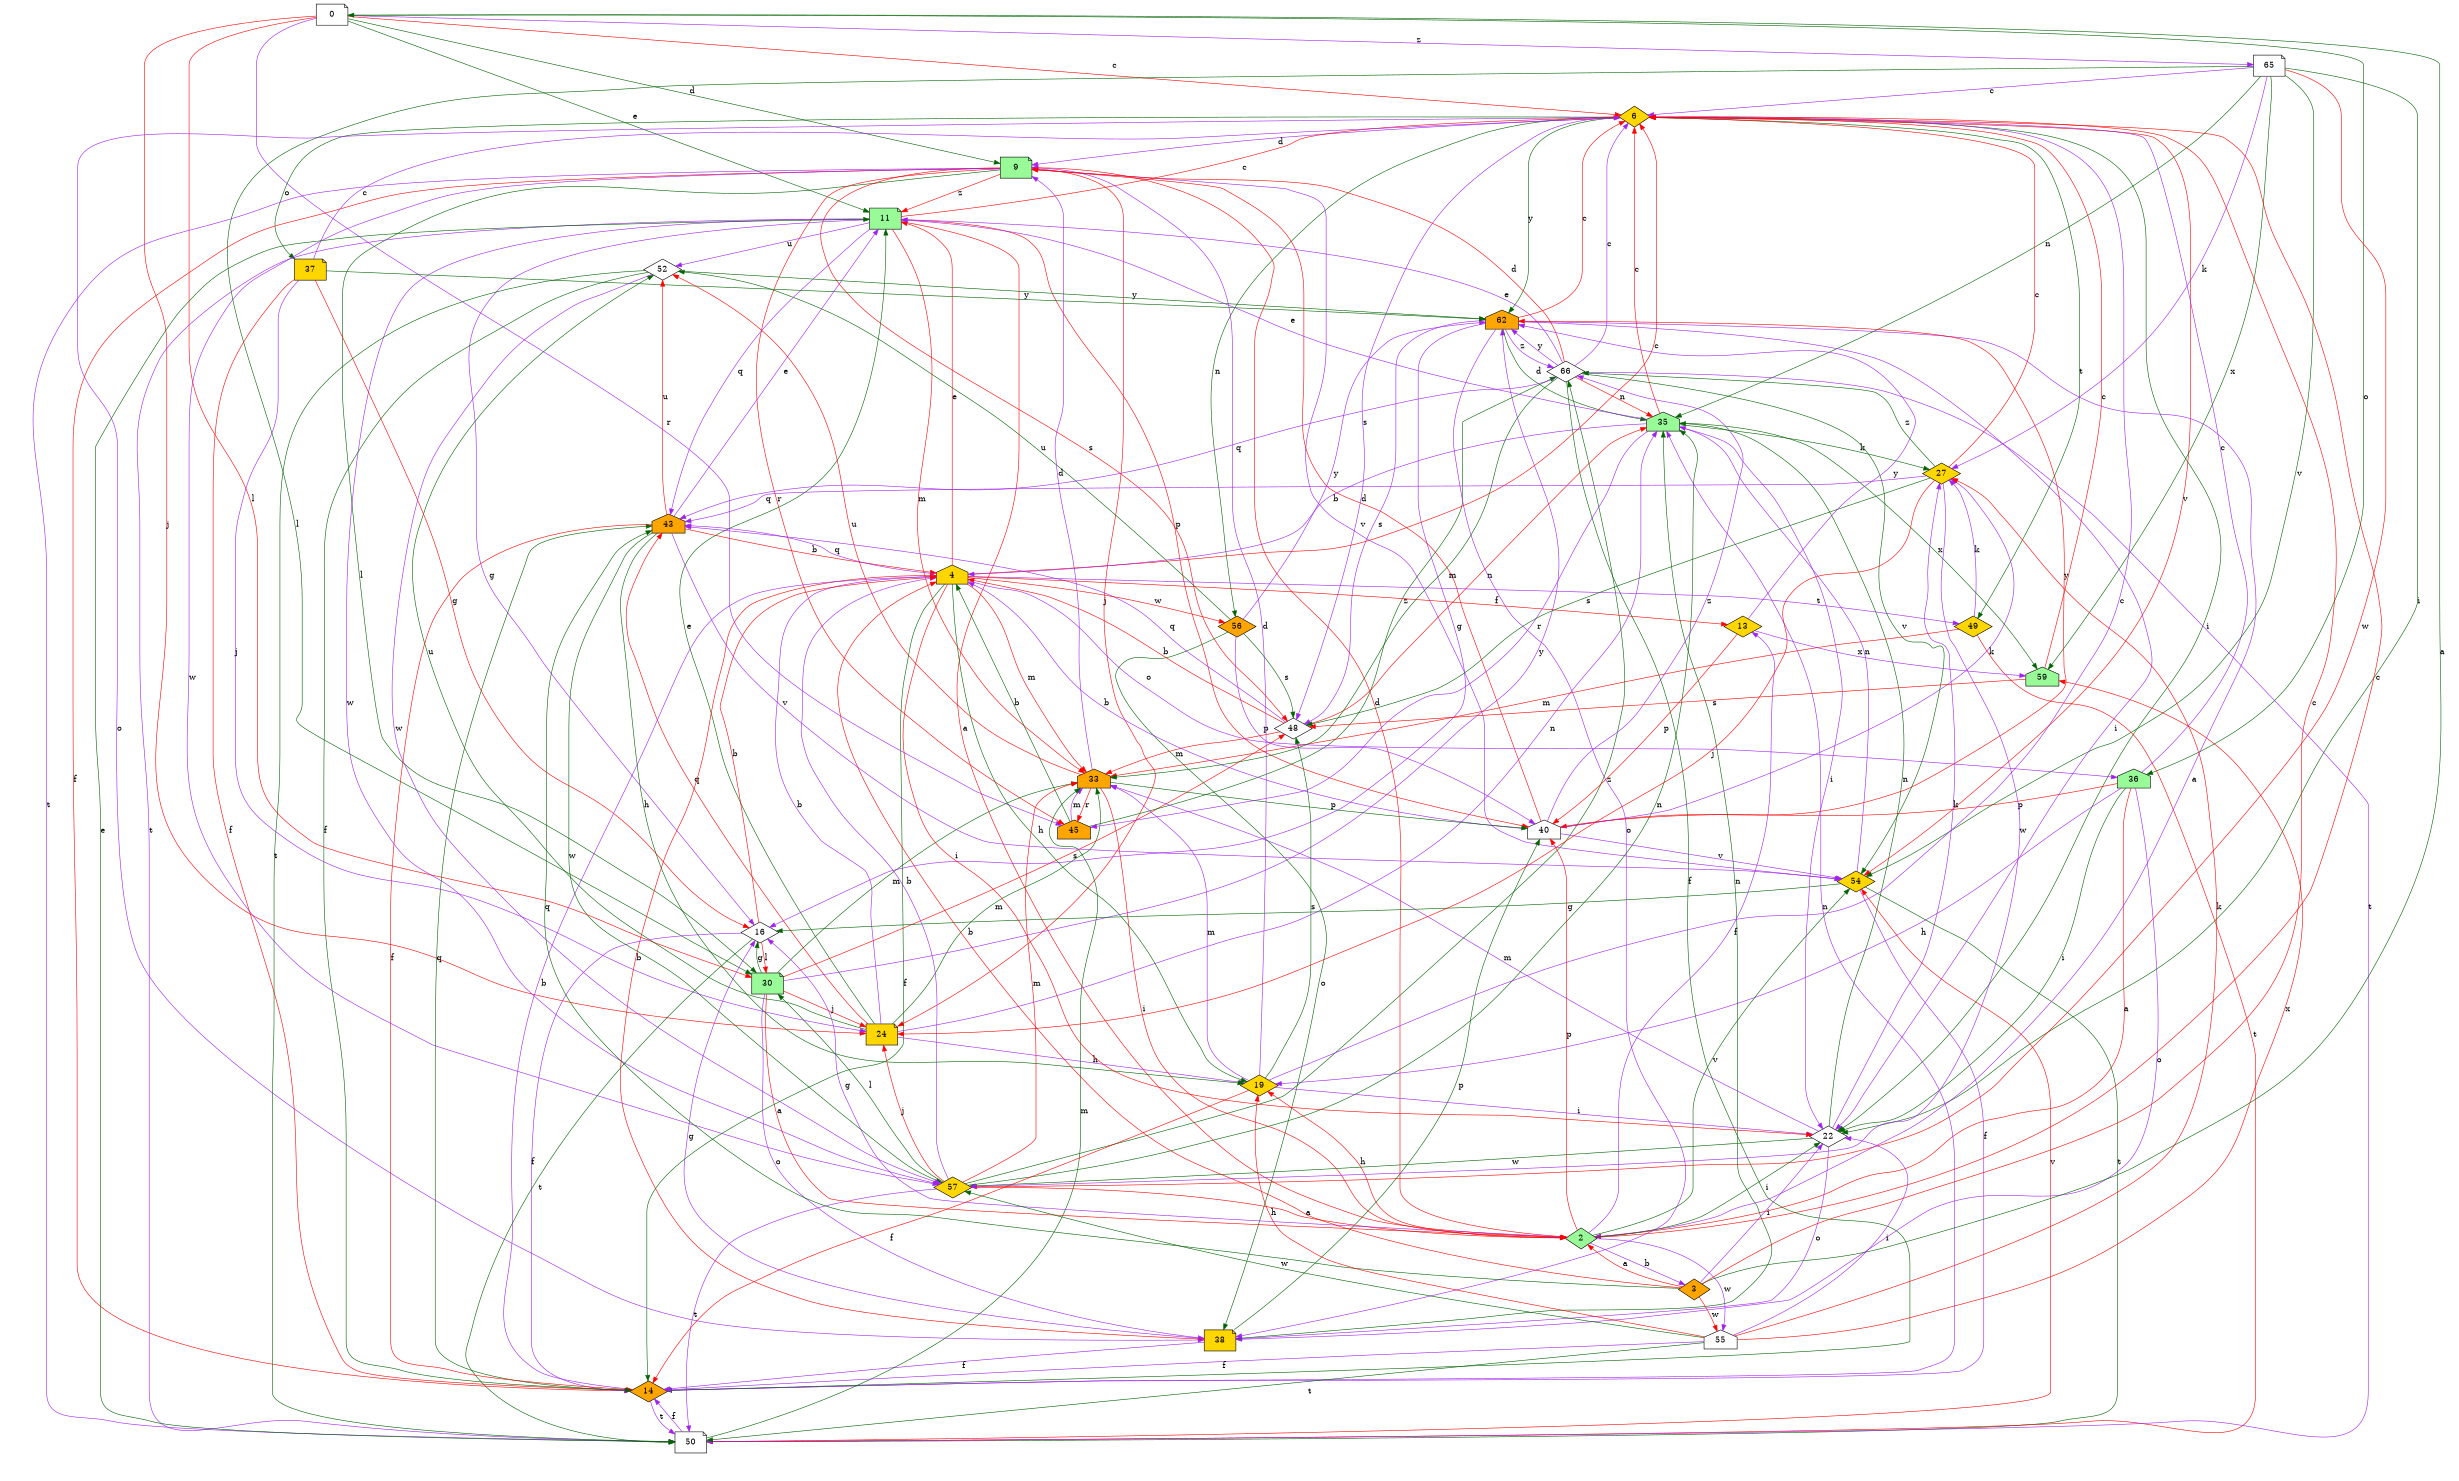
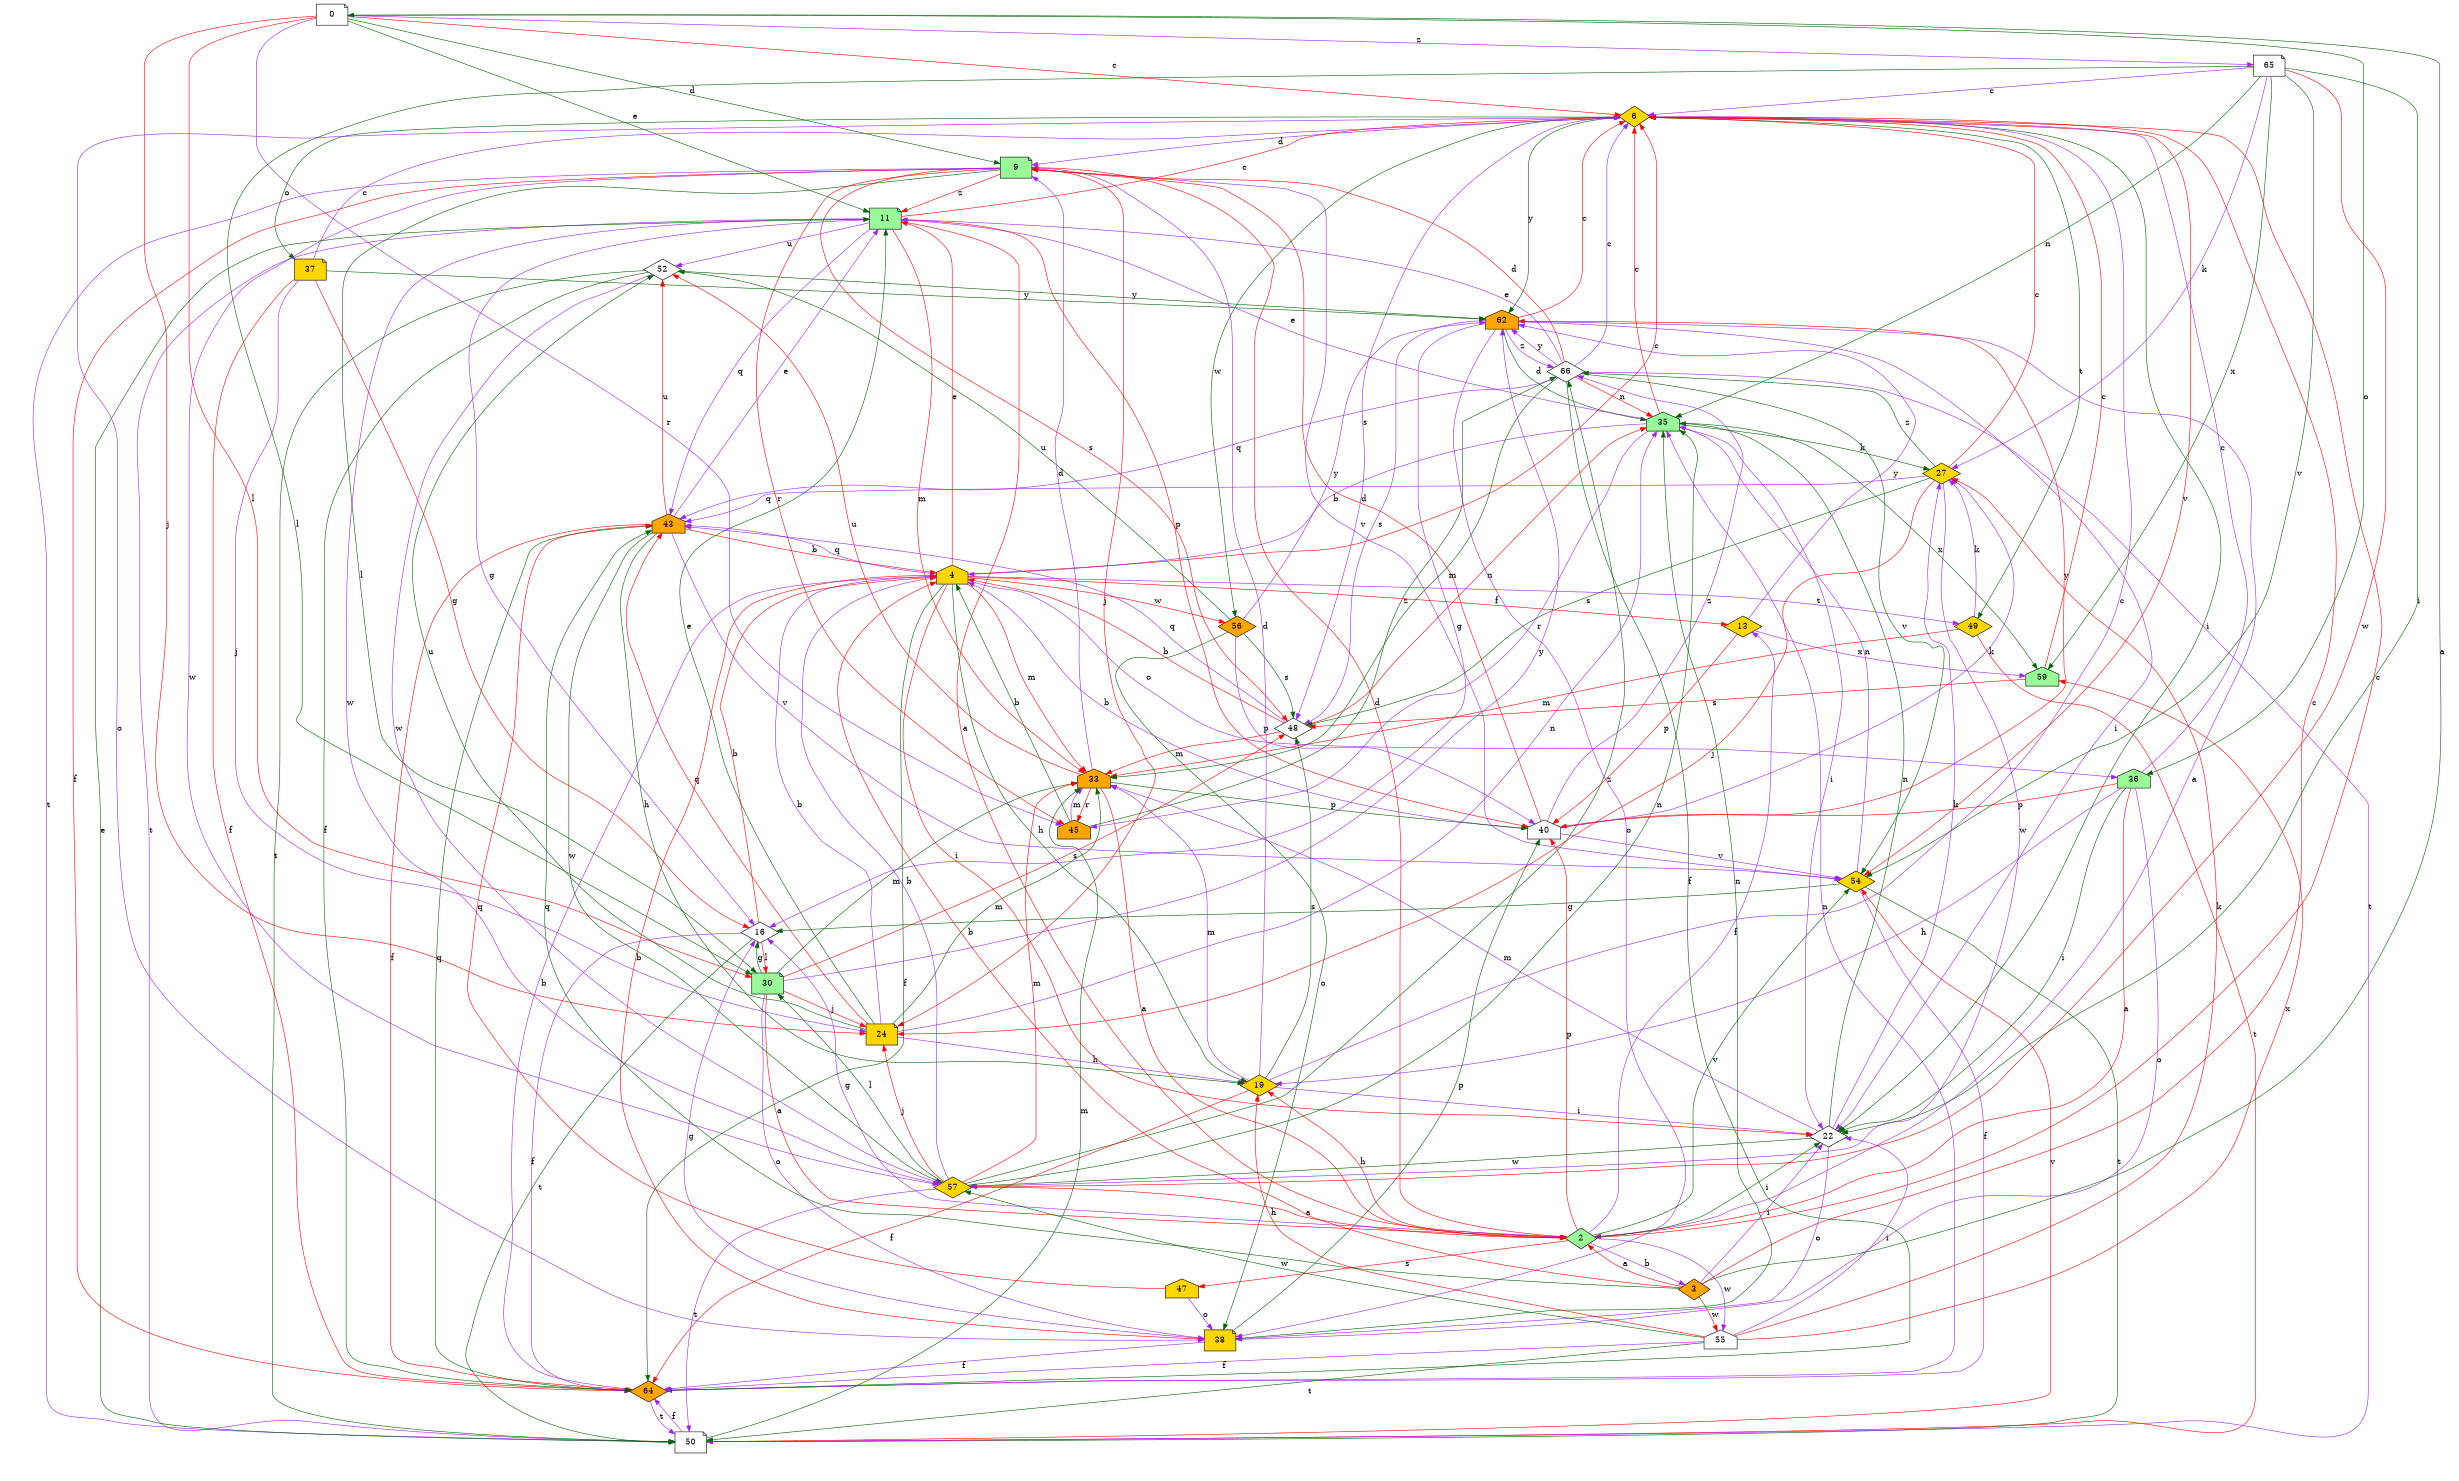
(1218, 372) -> (1218, 372)
(1144, 1009) -> (1144, 1009)
none -> (1182, 1289)
(649, 1391) -> (649, 1391)
